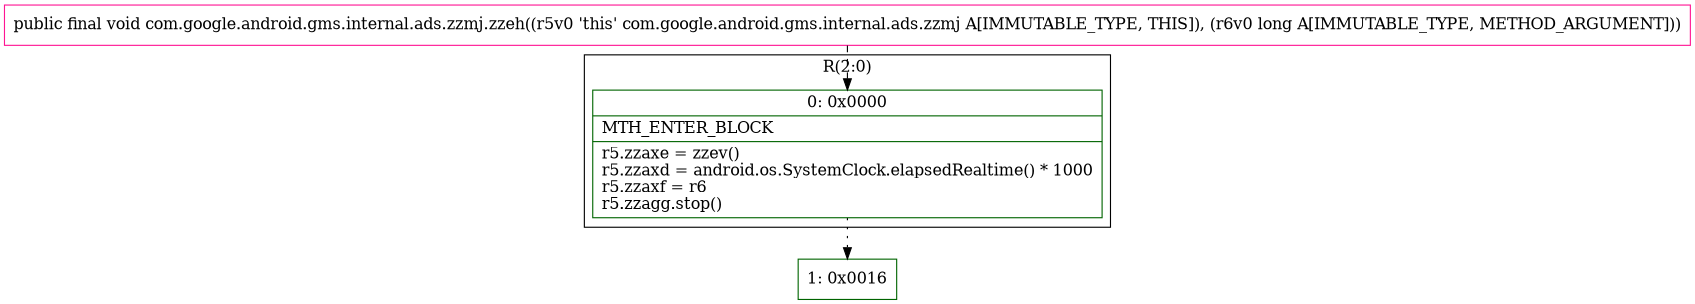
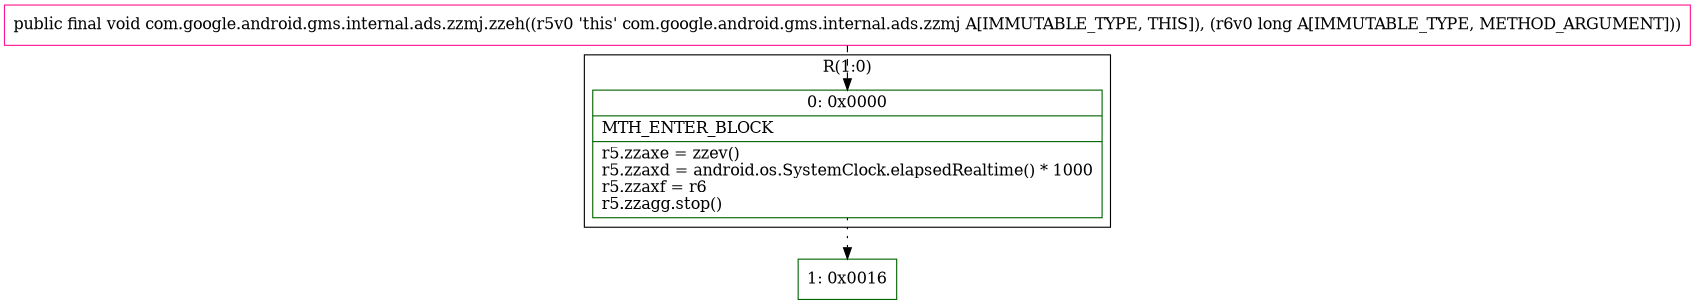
(847, 68) -> (847, 68)
